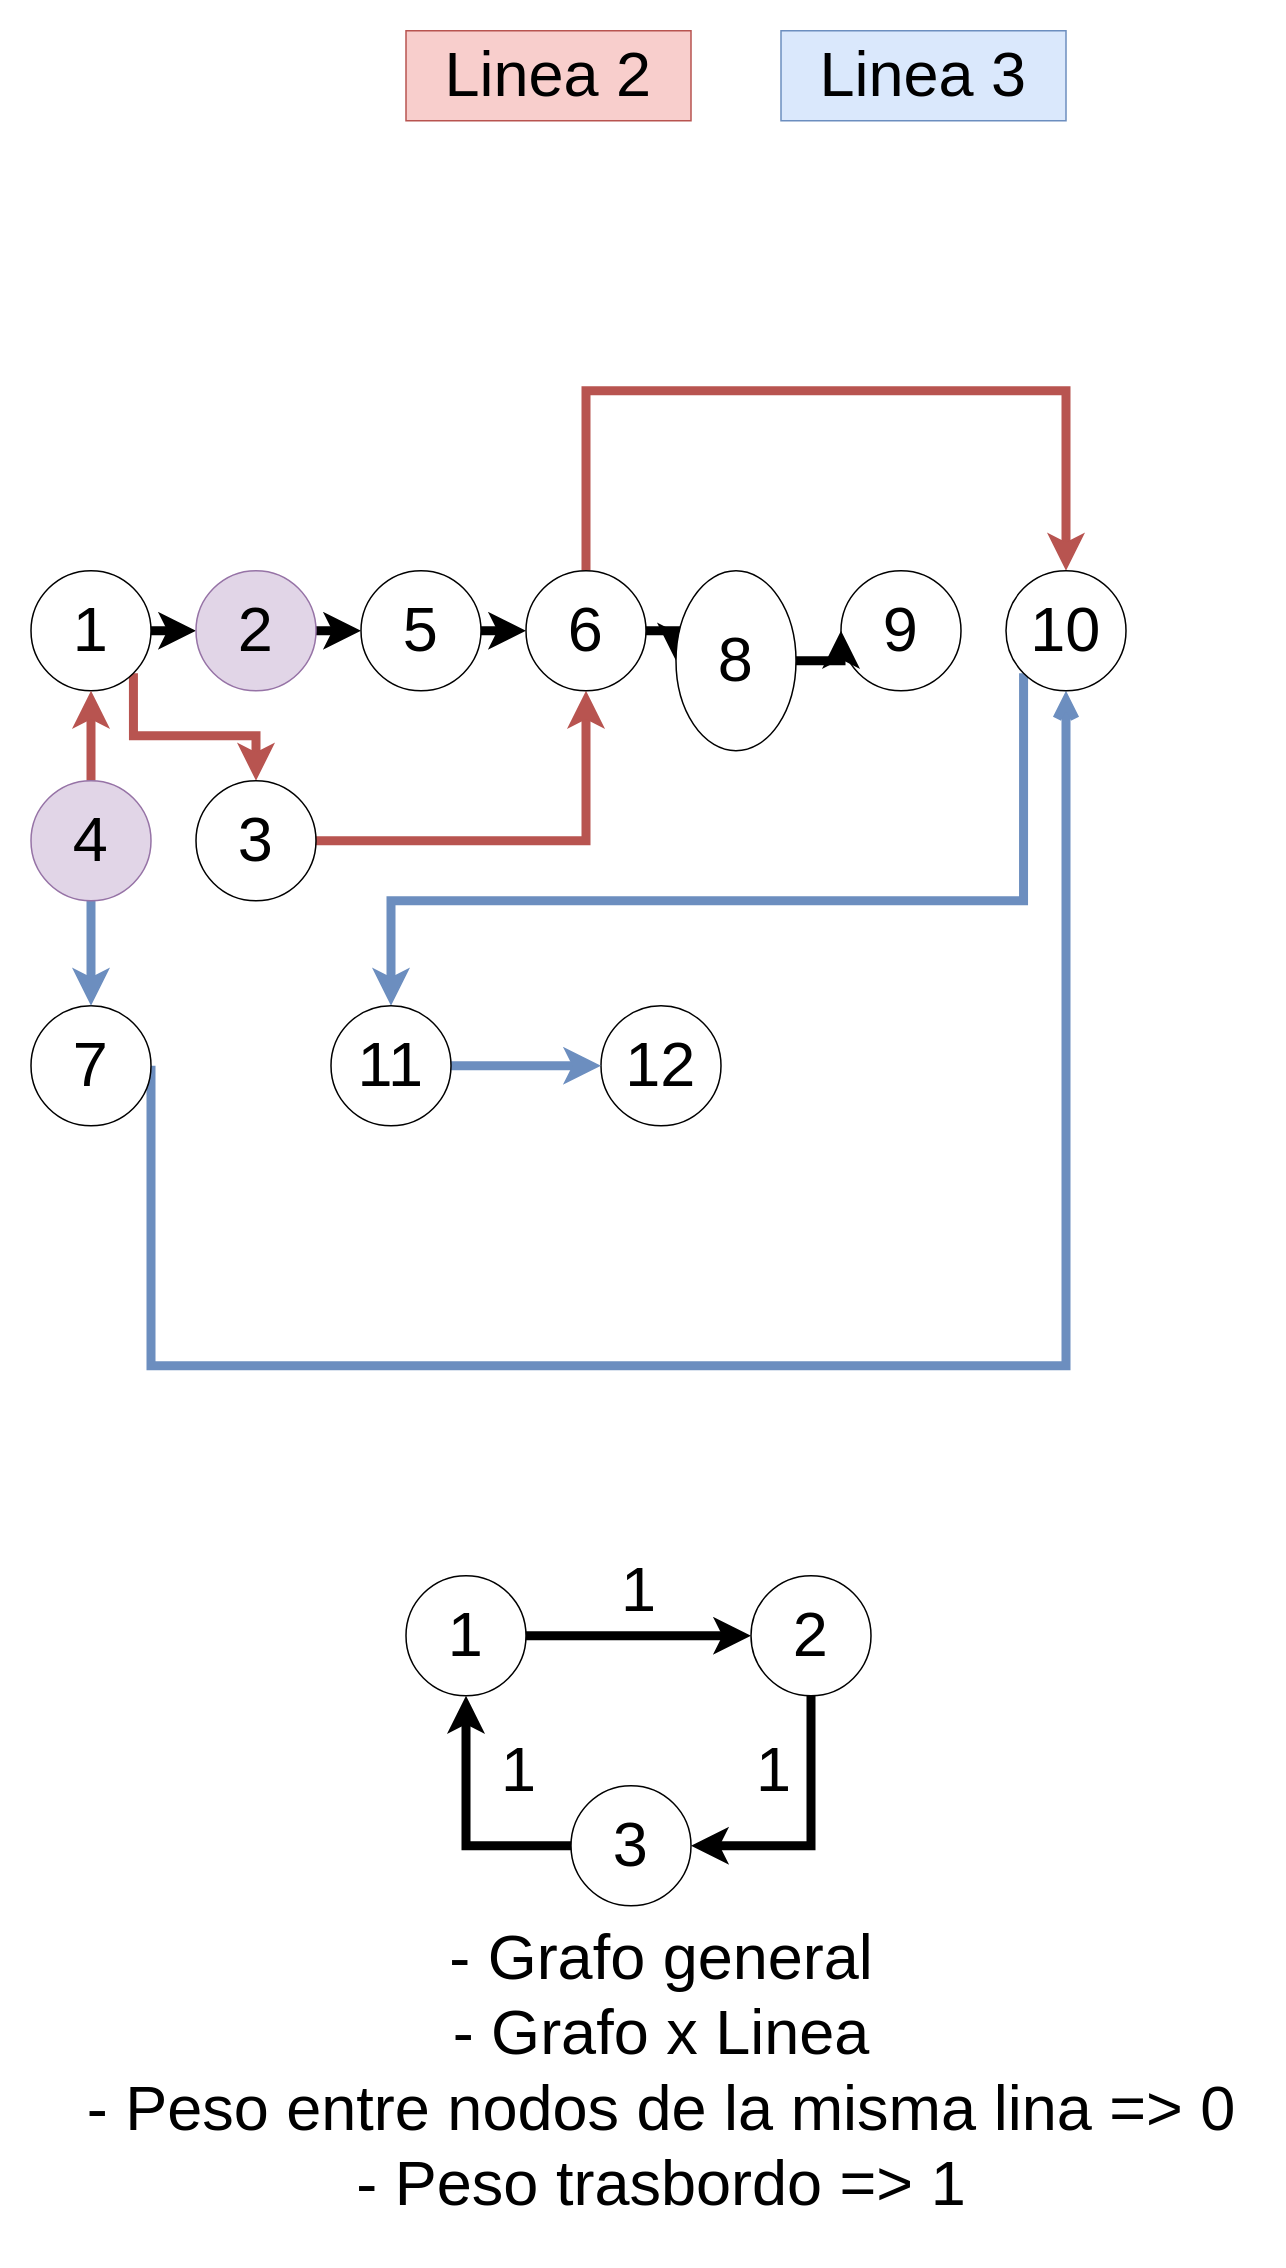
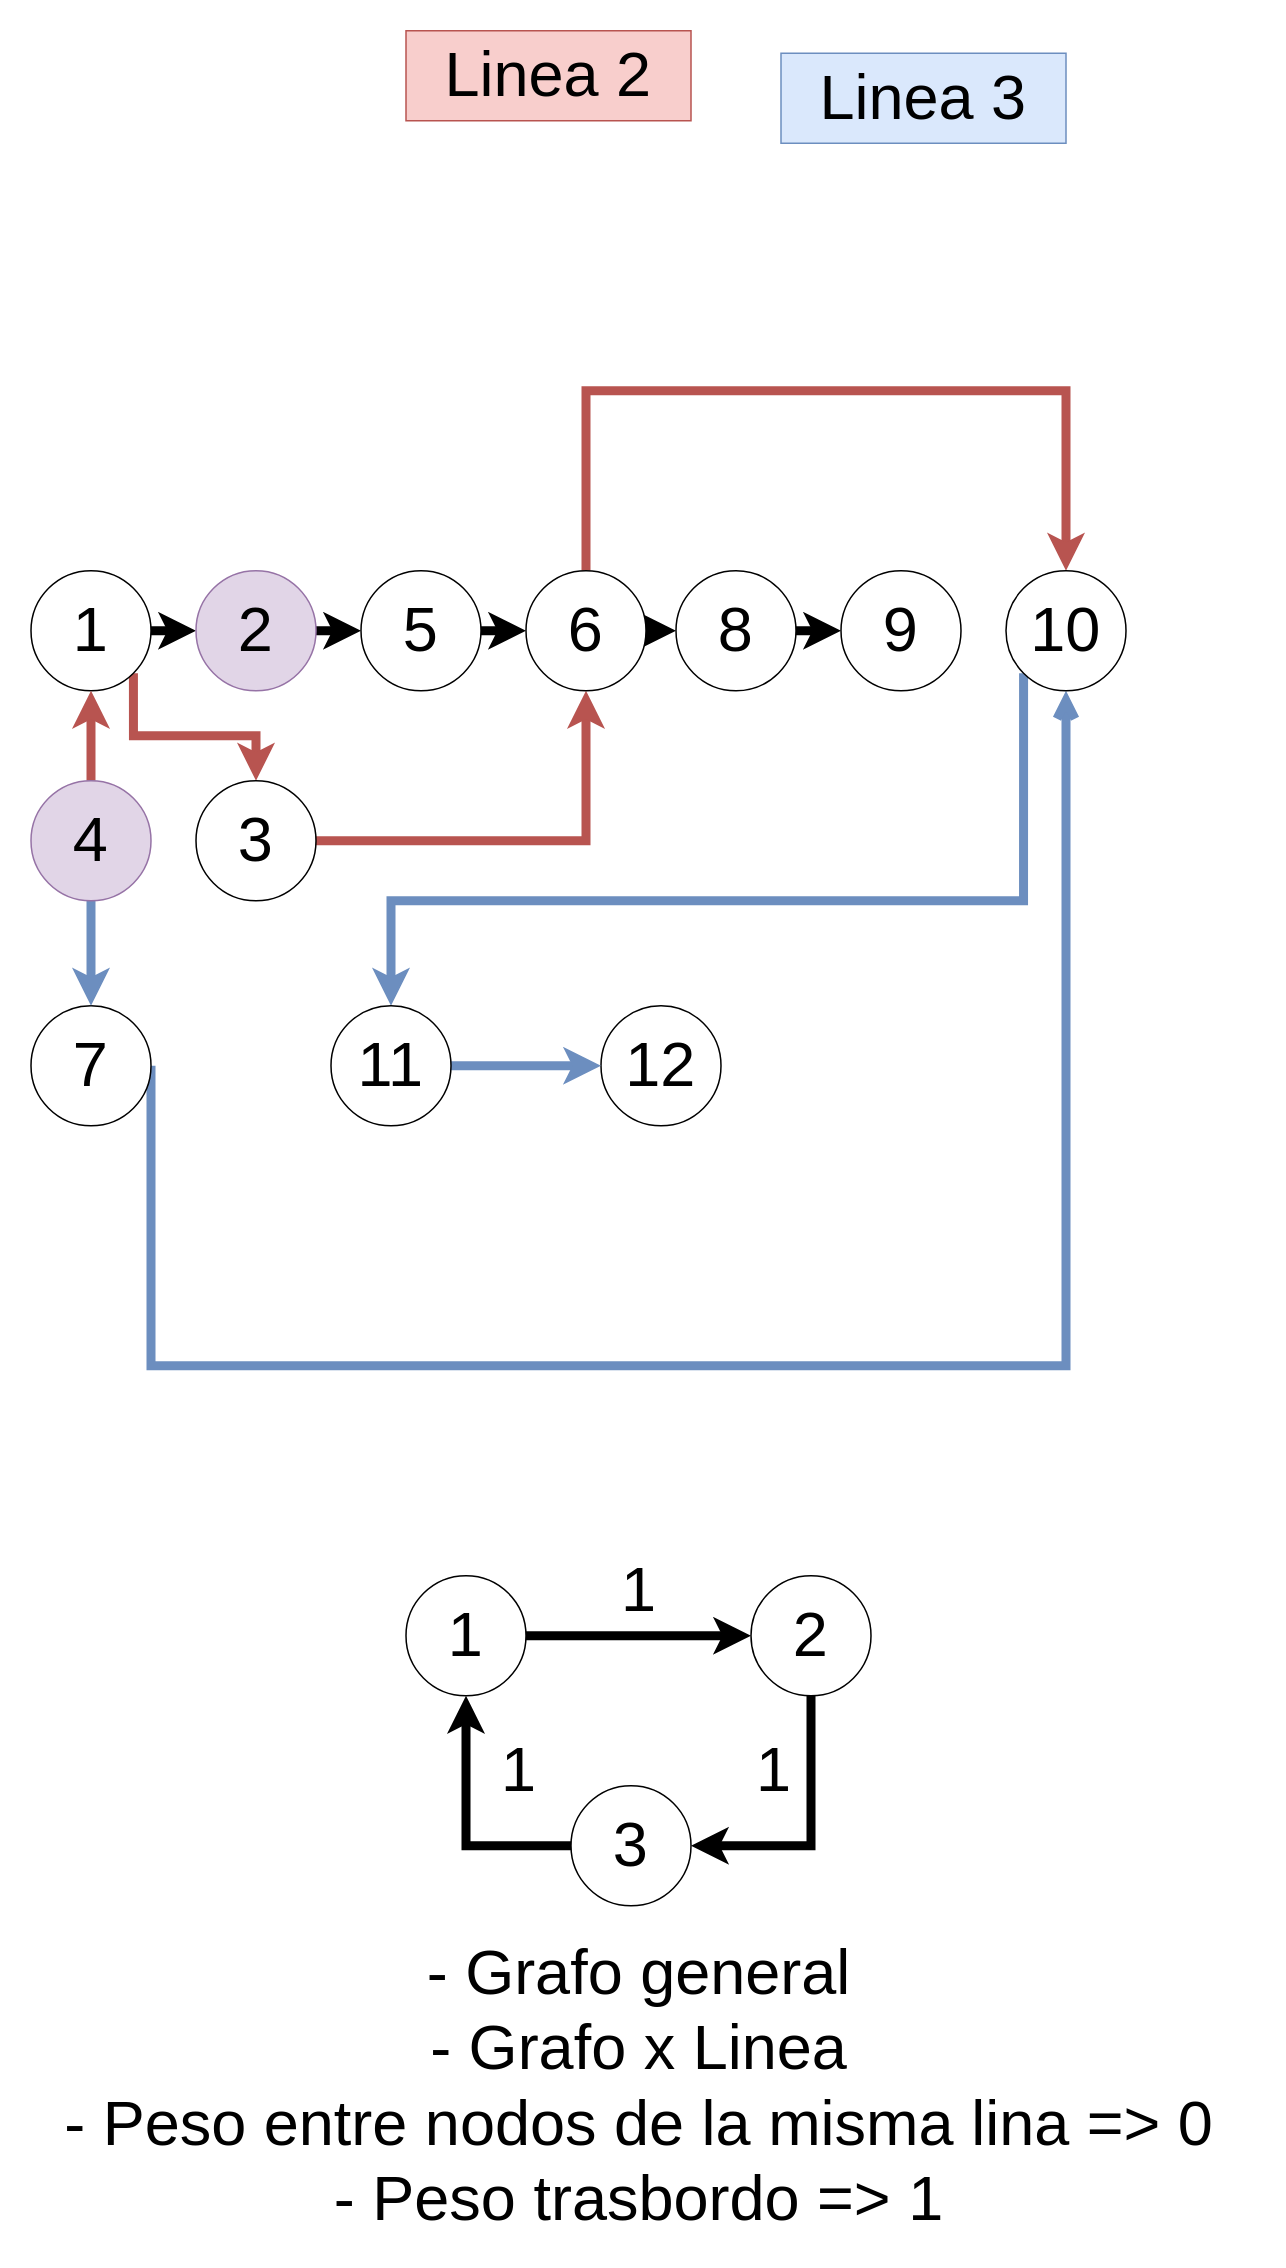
(923, 76) -> (923, 98)
(736, 661) -> (736, 631)
(661, 2071) -> (638, 2086)
